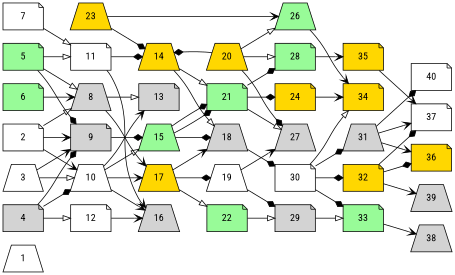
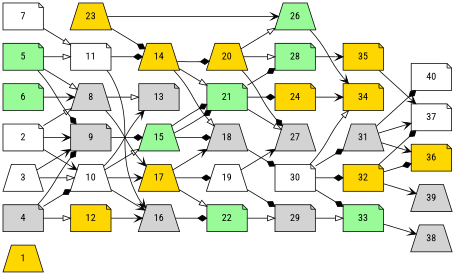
(198, 52) -> (188, 62)
(91, 218) -> (91, 218)
none -> (187, 218)
(23, 259) -> (23, 259)
